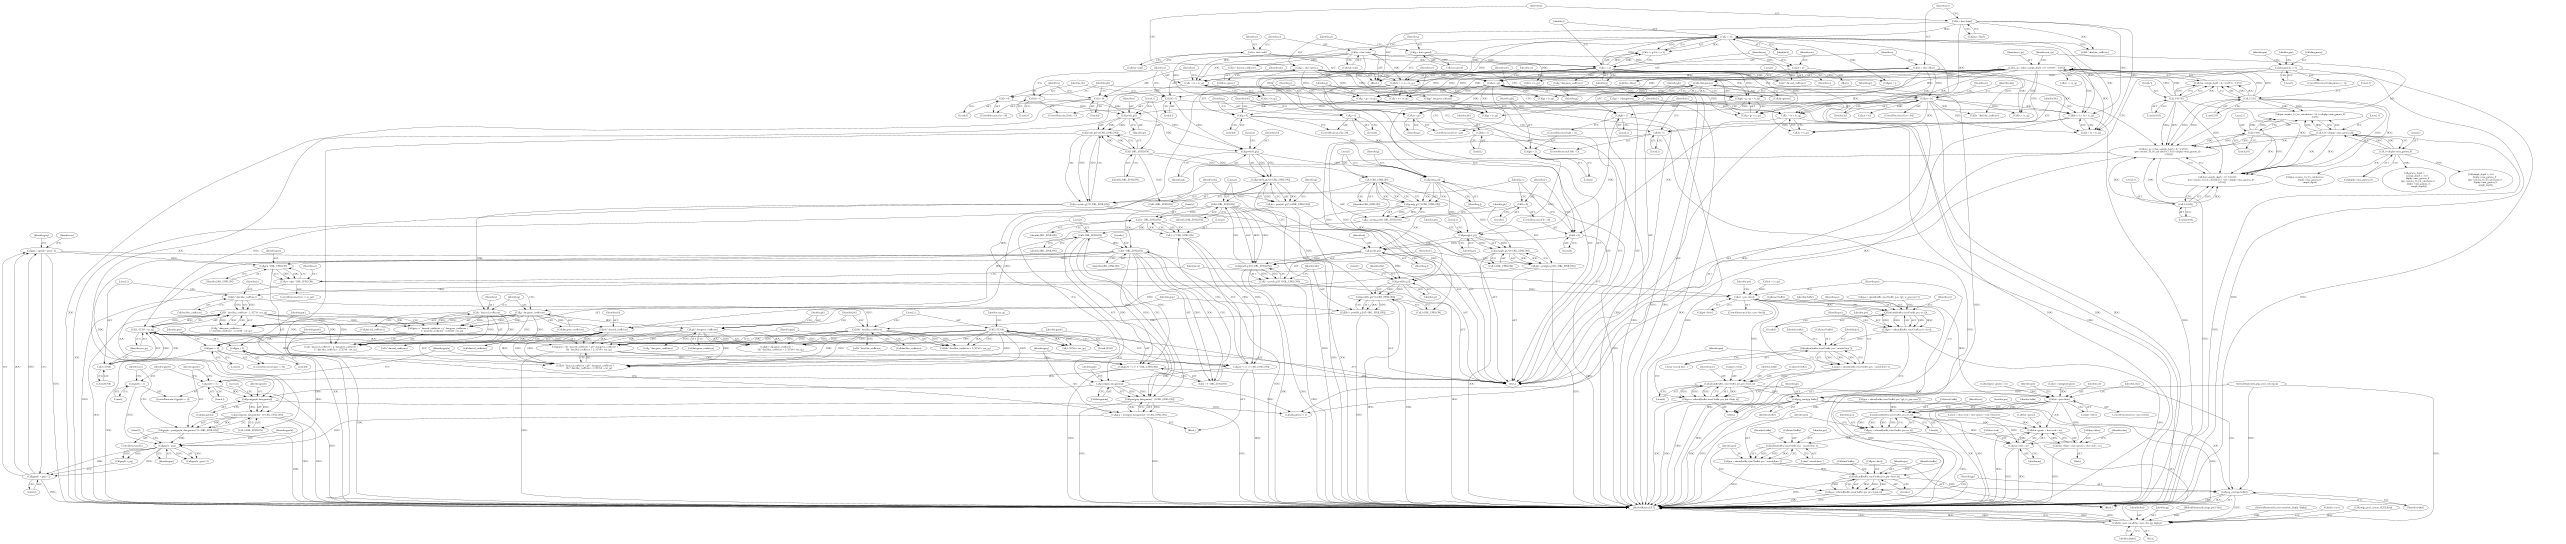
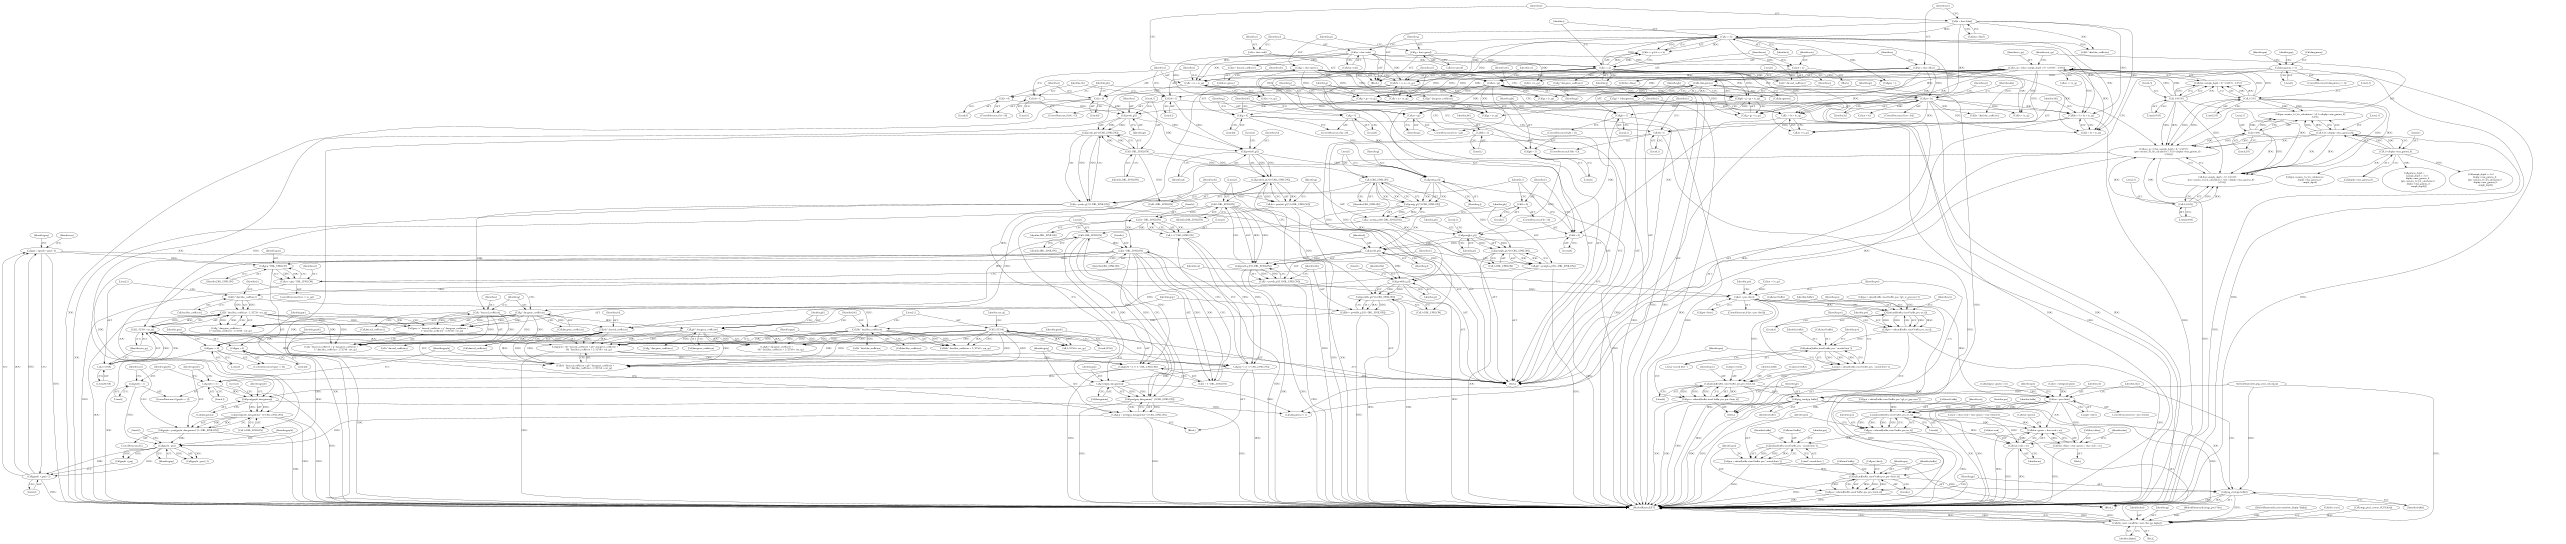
(1135, 68) -> none
(1438, 99) -> (1438, 99)
(1449, 210) -> (1422, 231)
